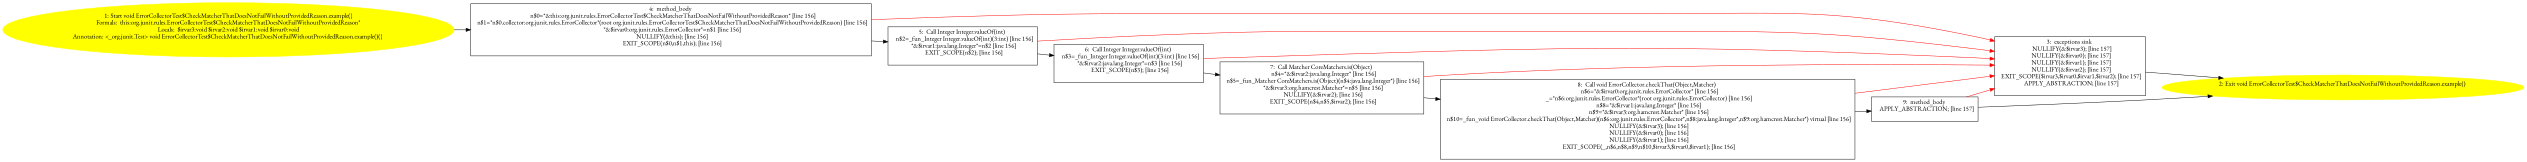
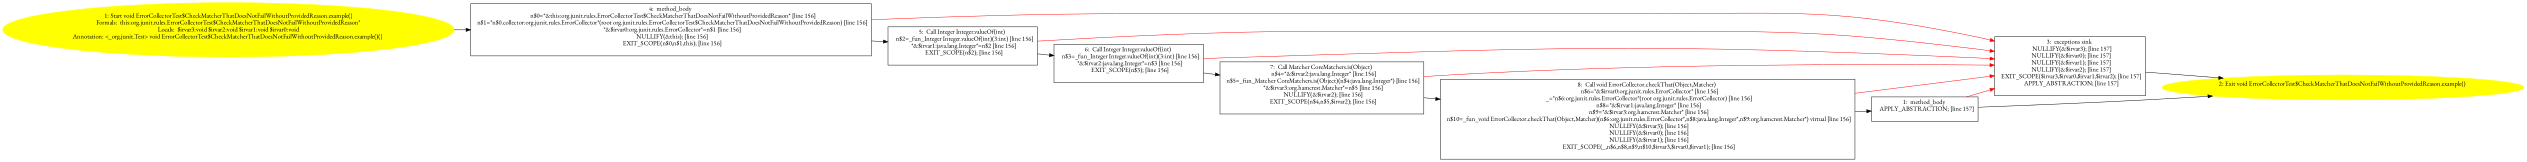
(1925, 109) -> (1925, 109)
